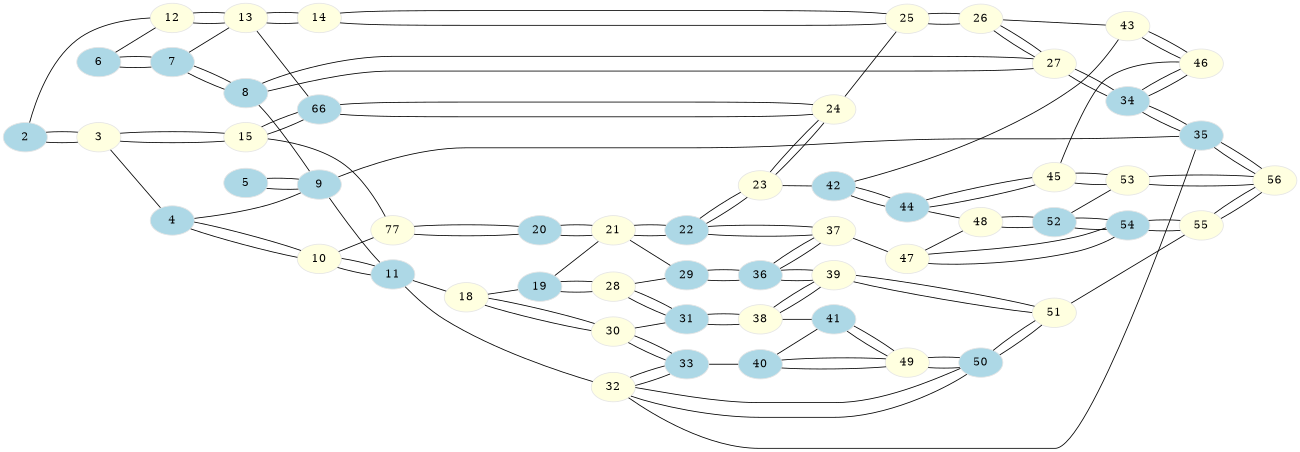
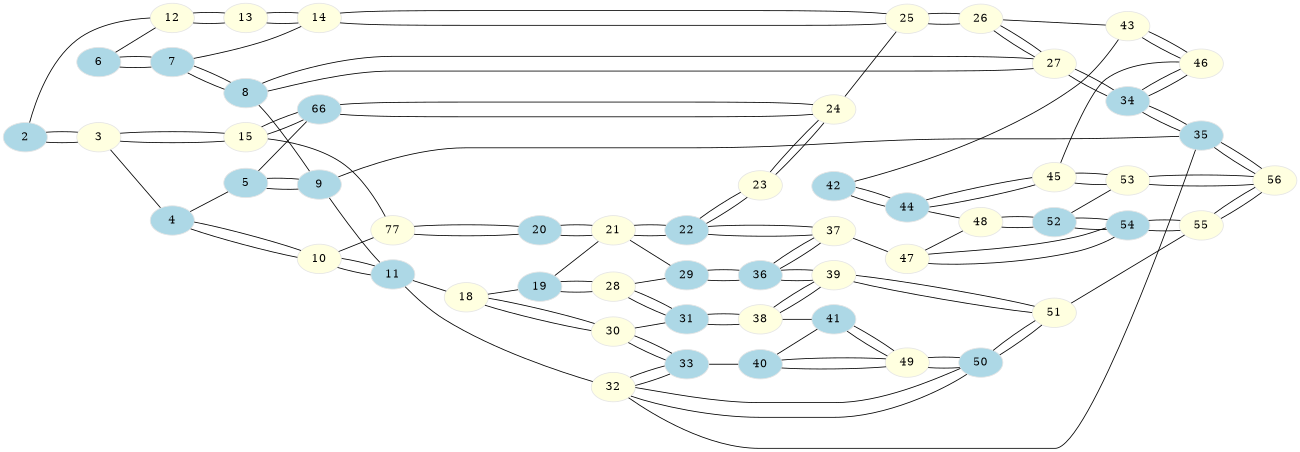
(209, 40) -> (249, 46)
(283, 64) -> (283, 146)
(797, 186) -> none
(249, 210) -> (209, 202)
